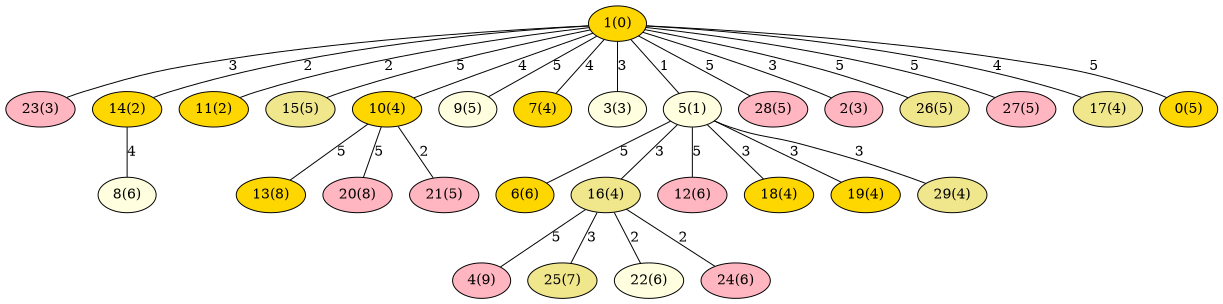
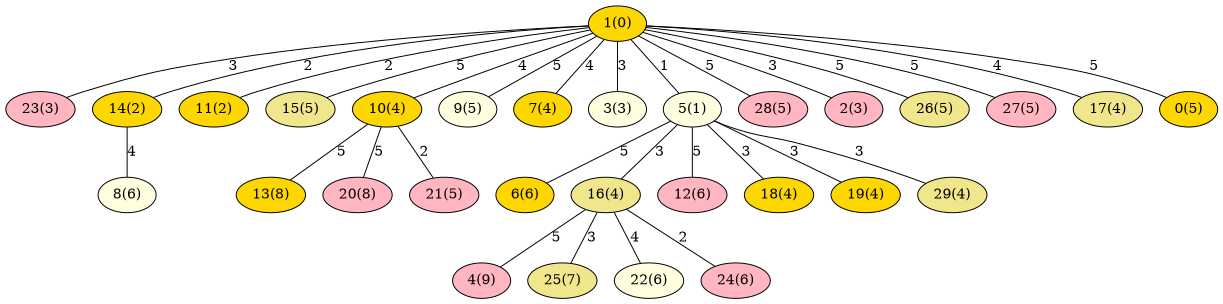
(635, 238) -> (635, 238)
